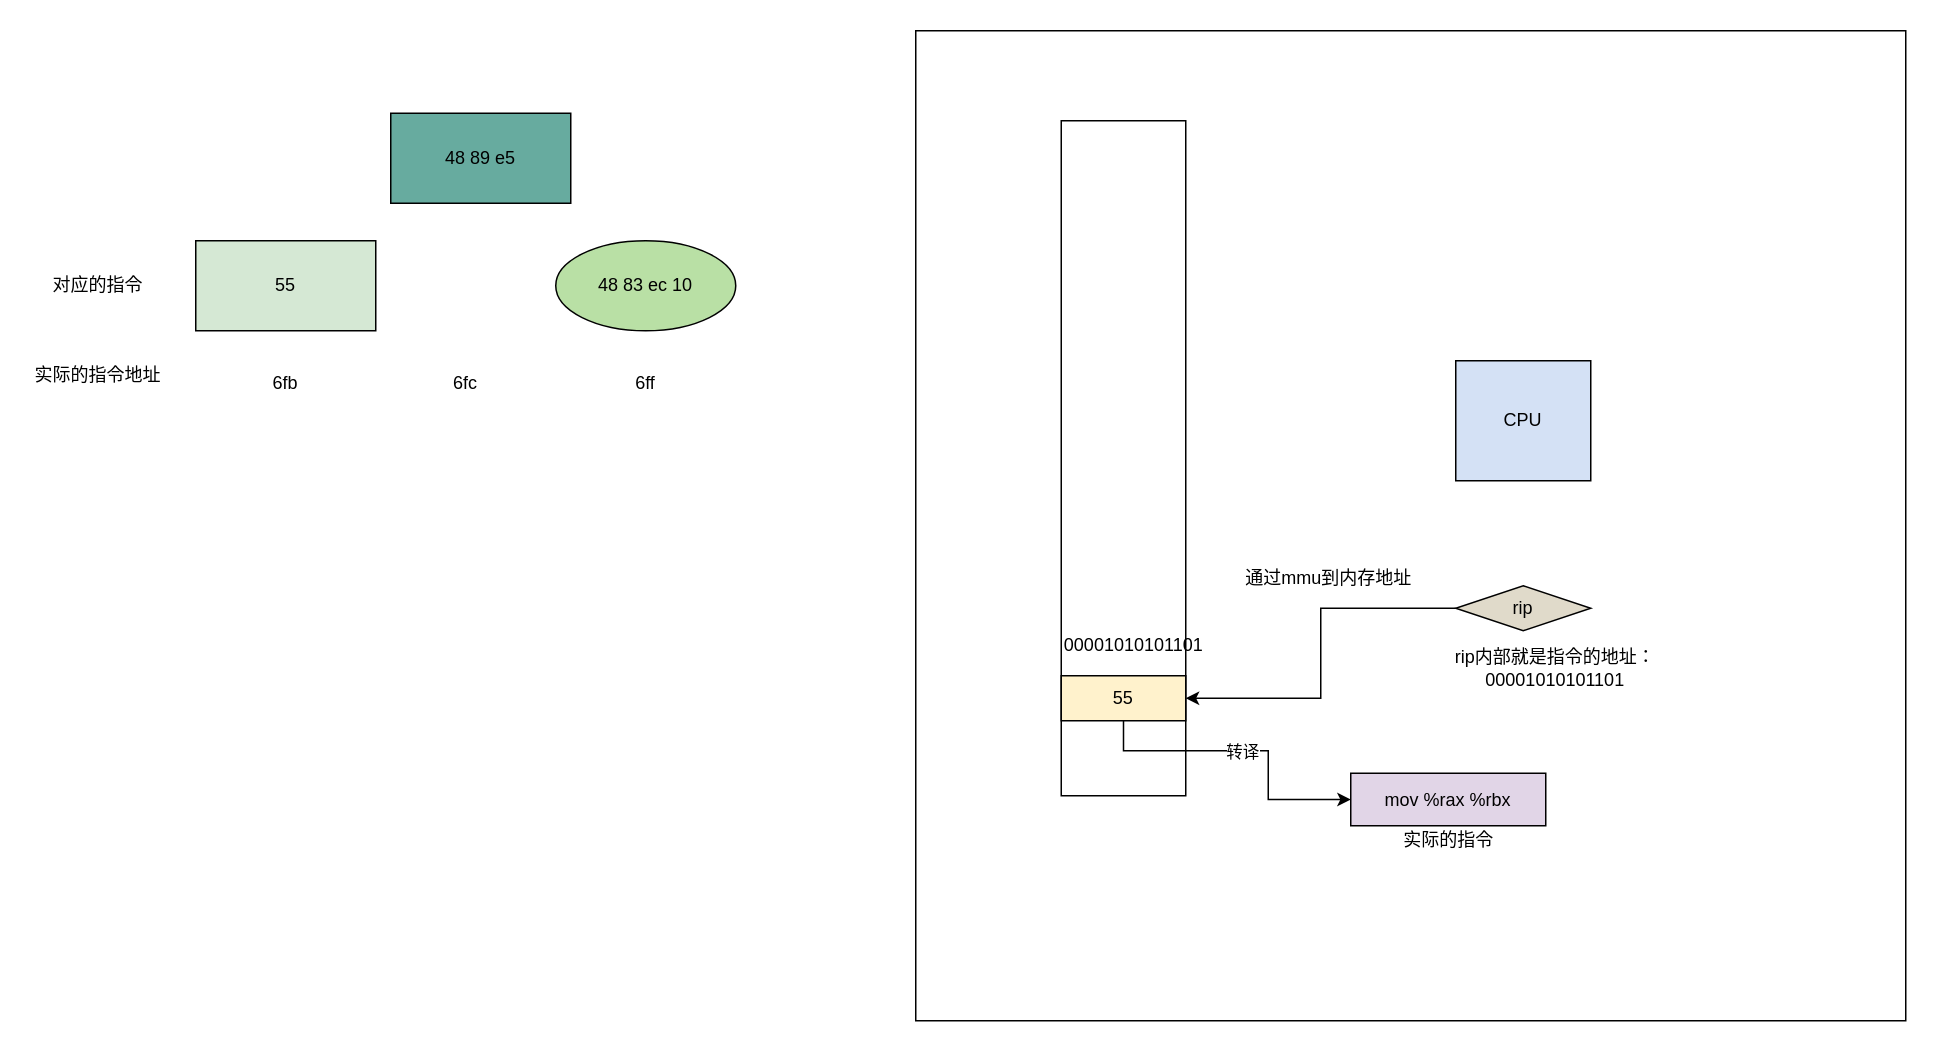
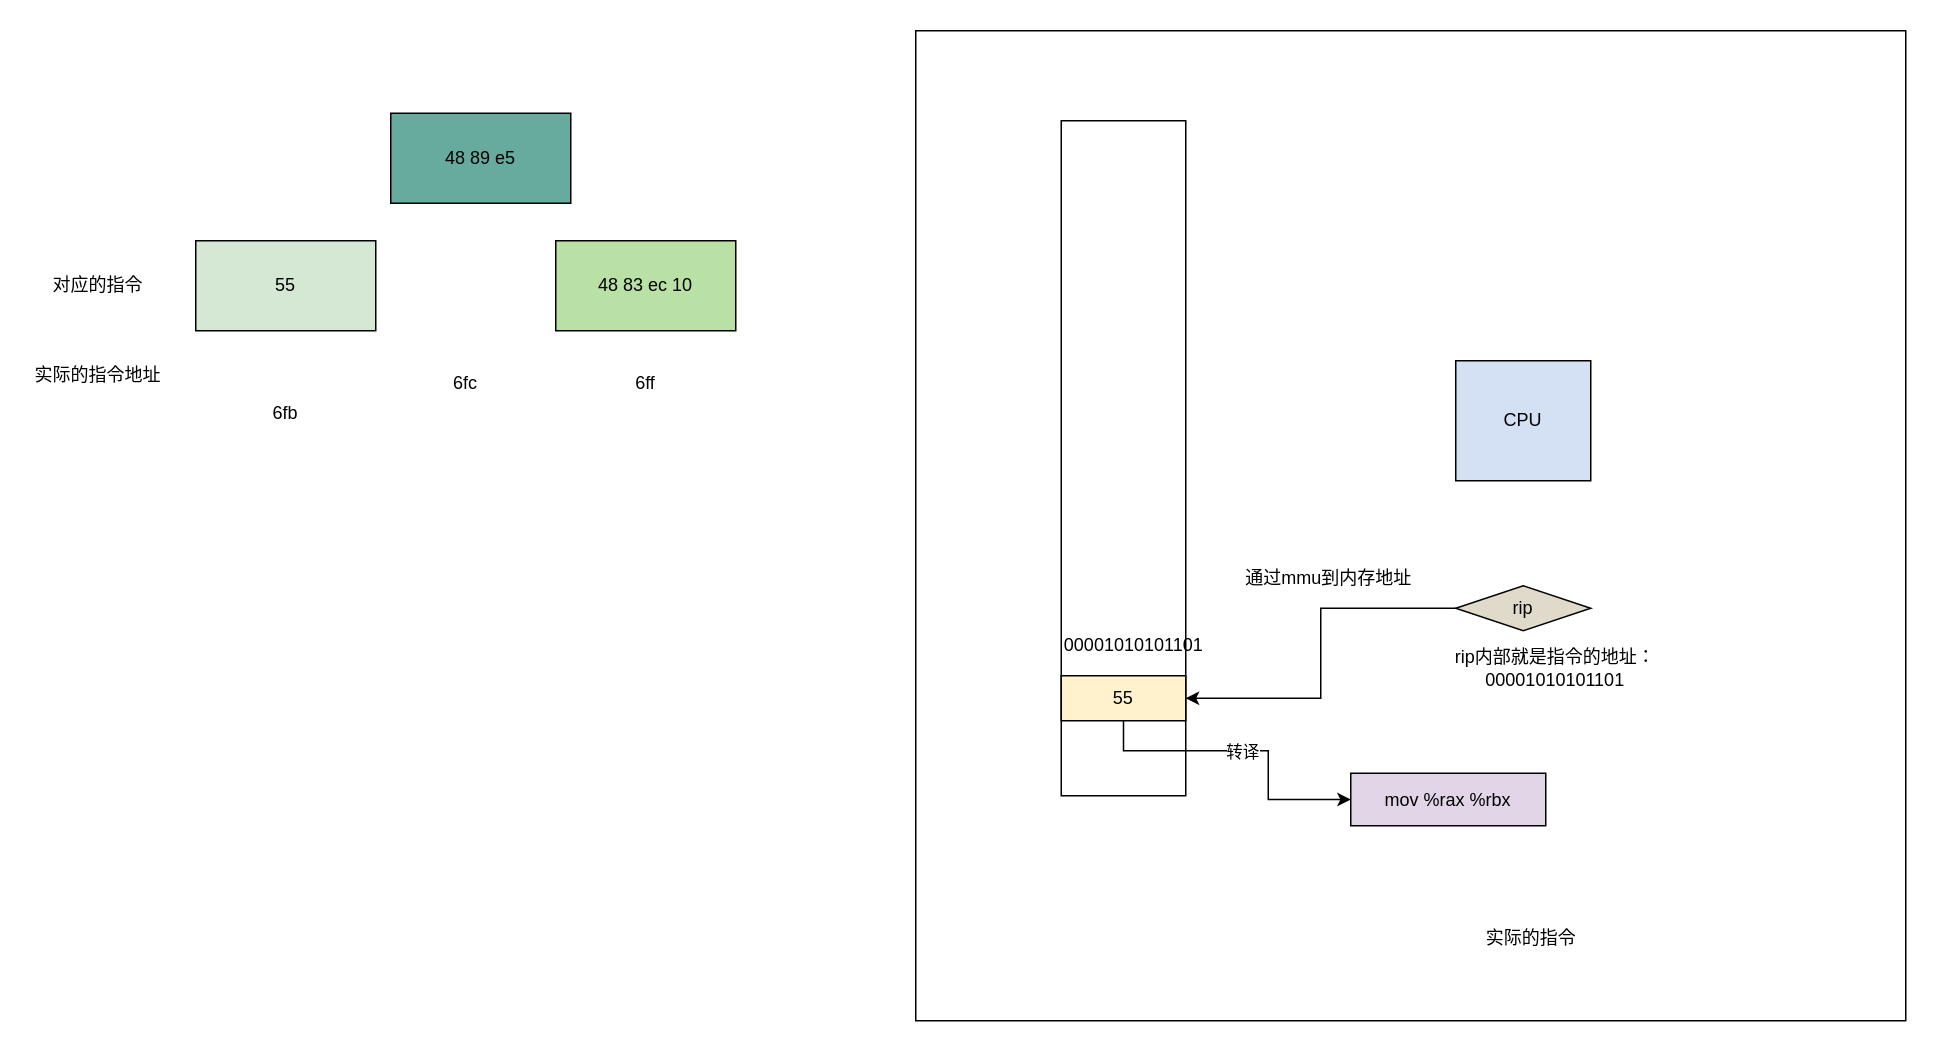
(646, 286) -> (646, 286)
(286, 383) -> (286, 413)
(1448, 841) -> (1531, 938)
